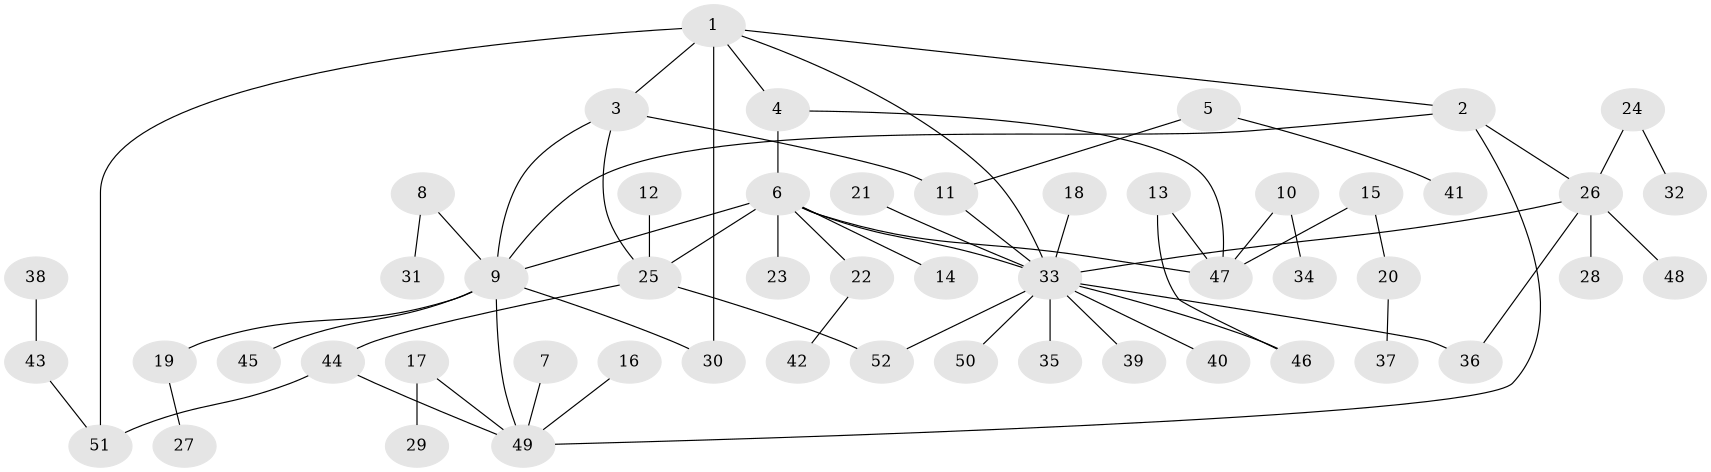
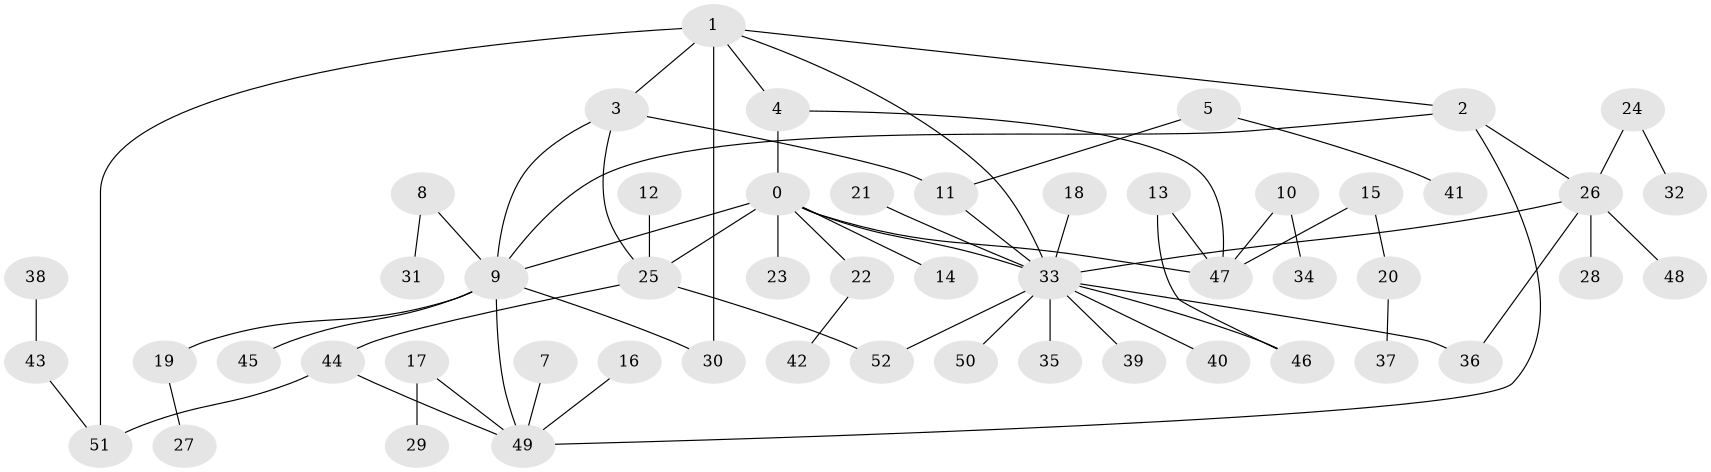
(778, 194) -> (778, 194)
